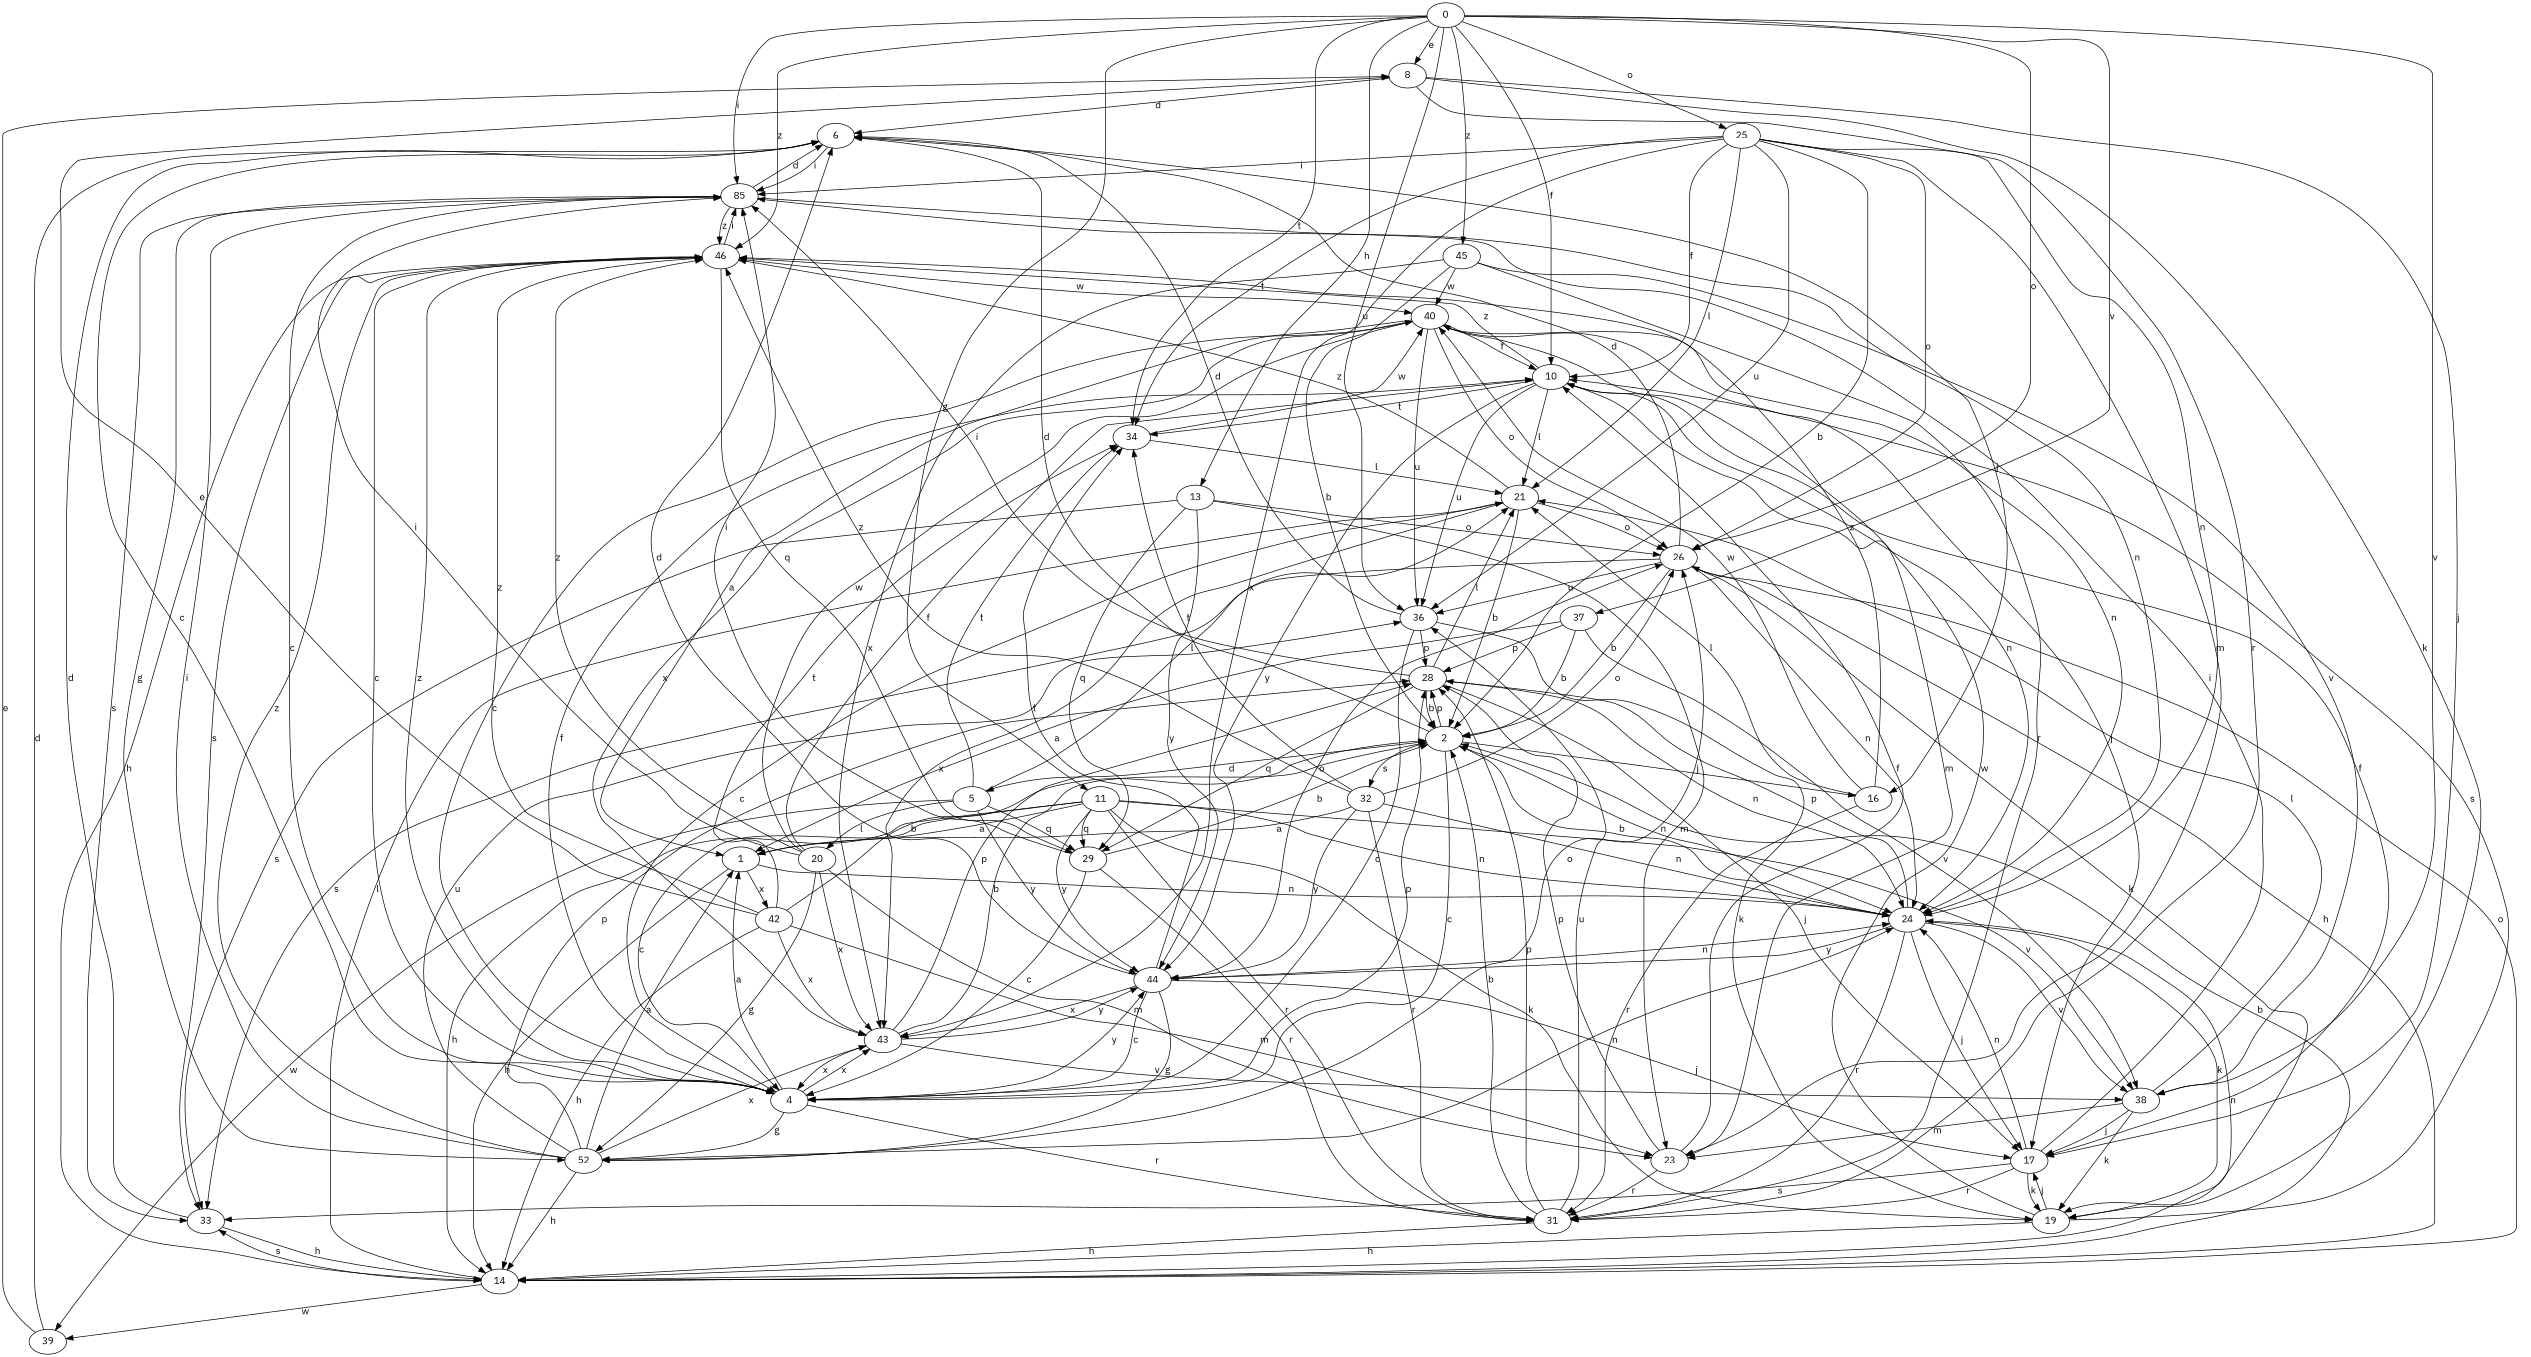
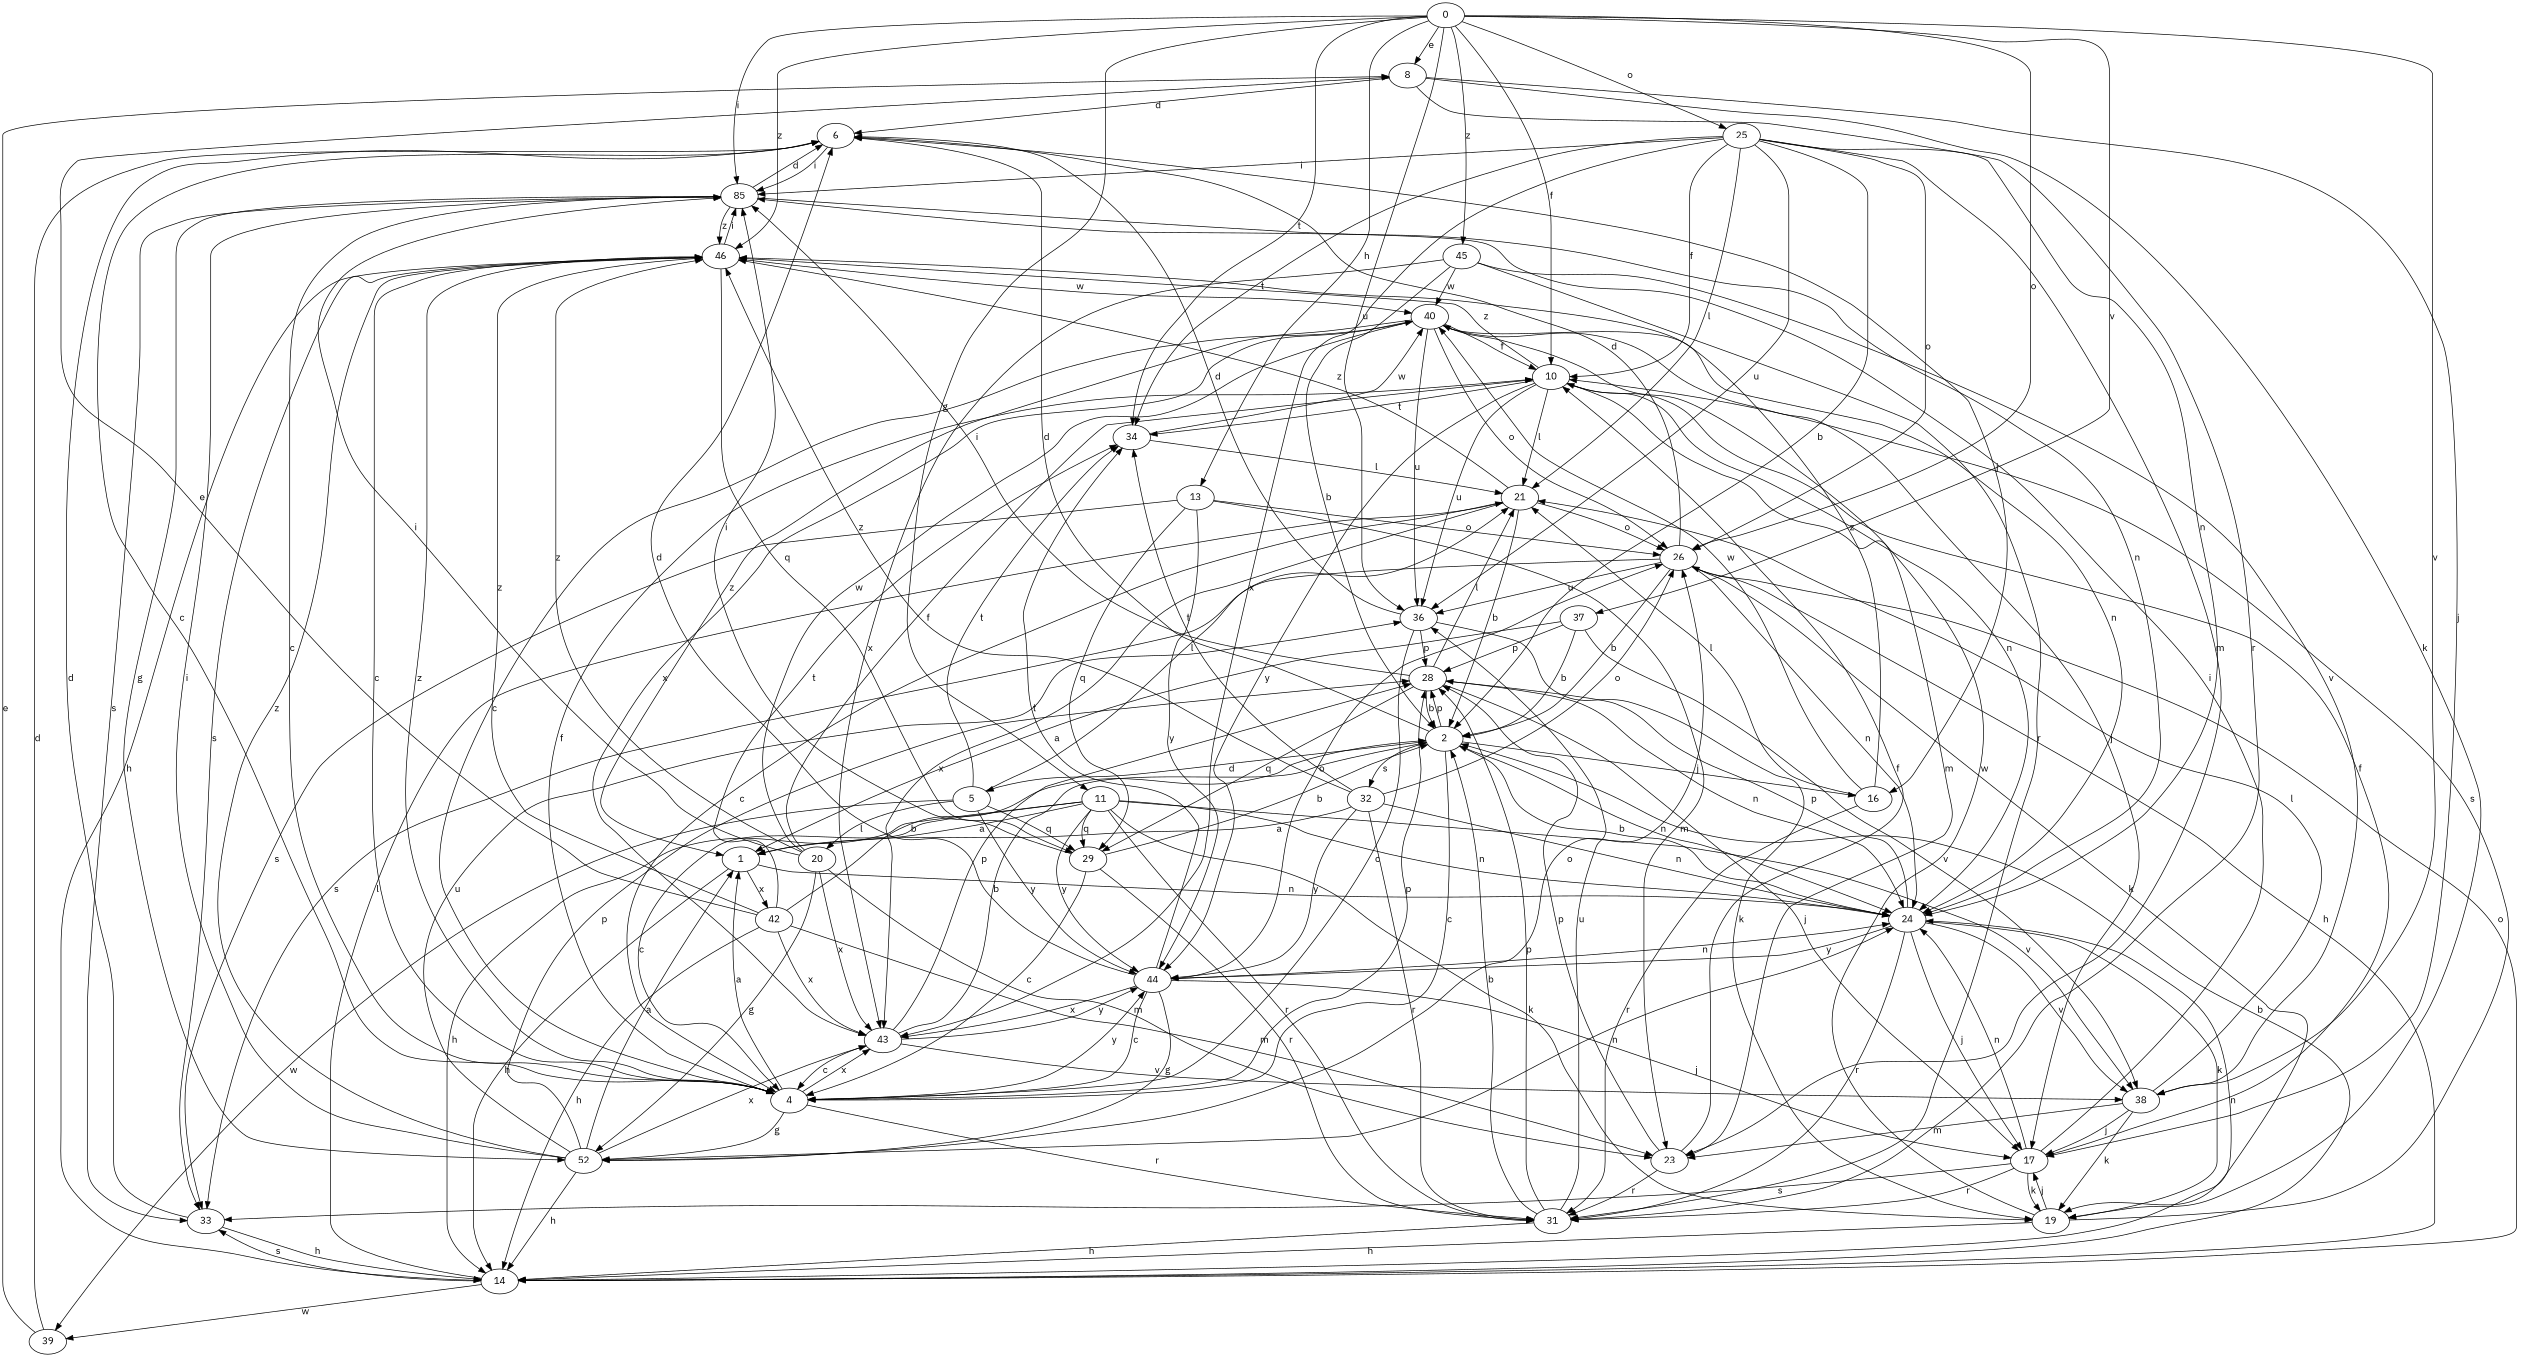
(732, 588) -> (732, 588)
(825, 1070) -> (825, 1070)
